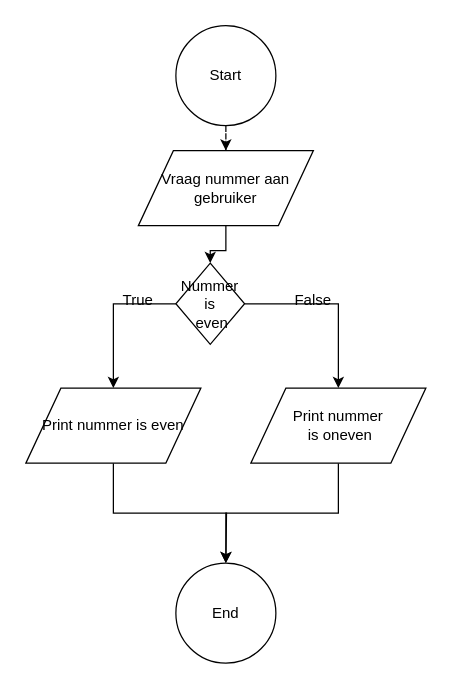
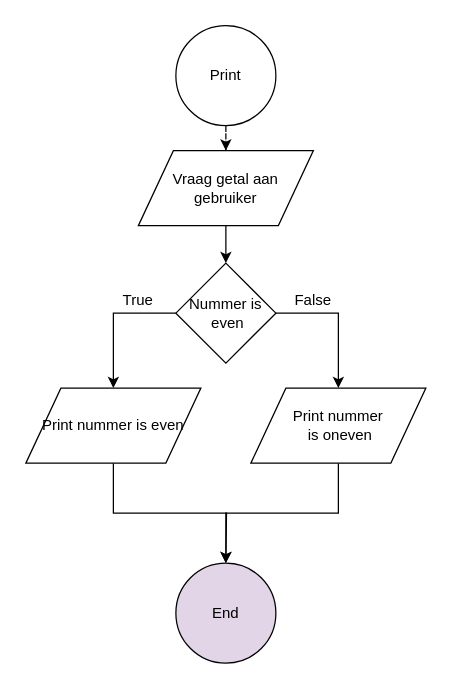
(226, 76) -> (226, 76)
(226, 188) -> (226, 188)
(210, 304) -> (226, 313)
(226, 613) -> (226, 613)
